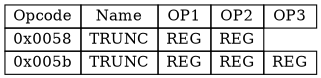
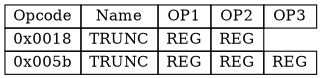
(43, 39) -> (43, 39)
